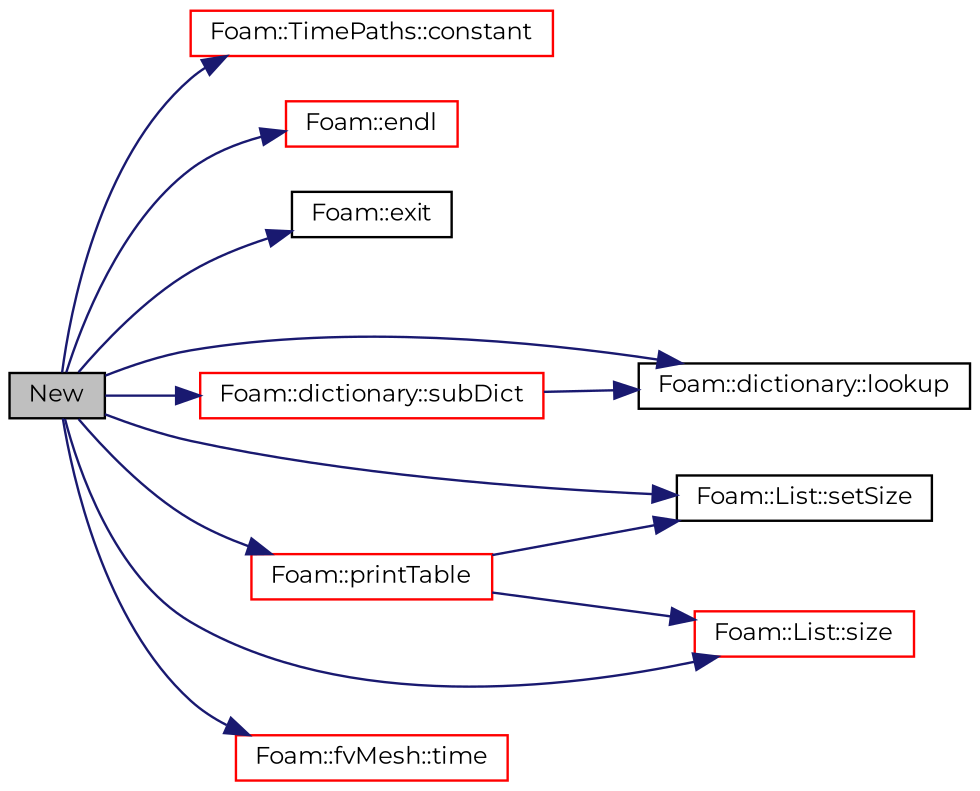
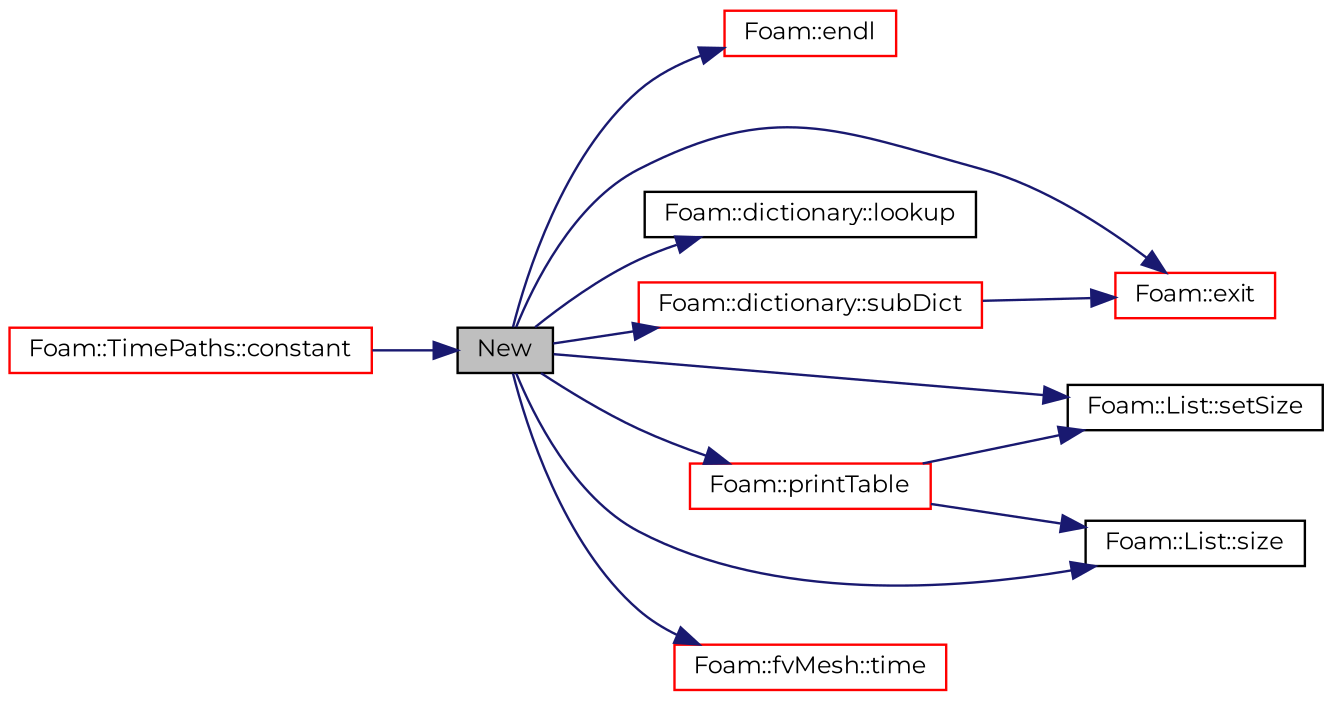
(106, 206) -> (403, 350)
(372, 214) -> (1195, 296)
(579, 391) -> (1037, 299)
(804, 634) -> (1195, 543)
